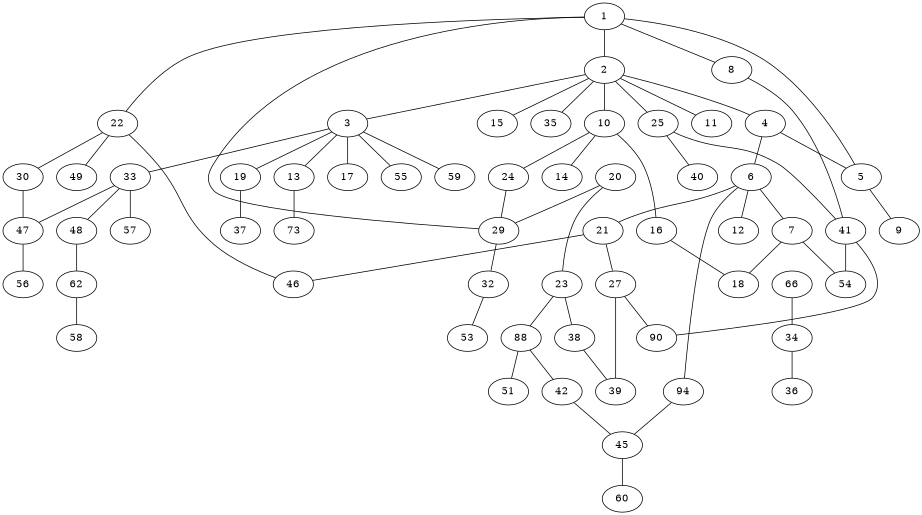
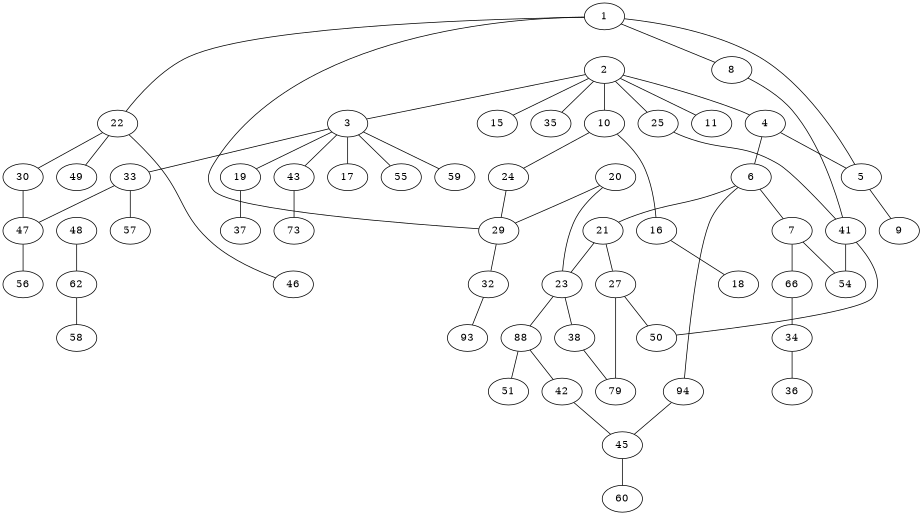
(604, 43) -> none
(294, 177) -> (294, 177)
(562, 177) -> none
(698, 177) -> none
(104, 204) -> none
(738, 231) -> none
(448, 258) -> (583, 258)
(765, 258) -> (792, 258)
(468, 338) -> (468, 338)
(657, 338) -> (657, 338)
(616, 392) -> (616, 392)
